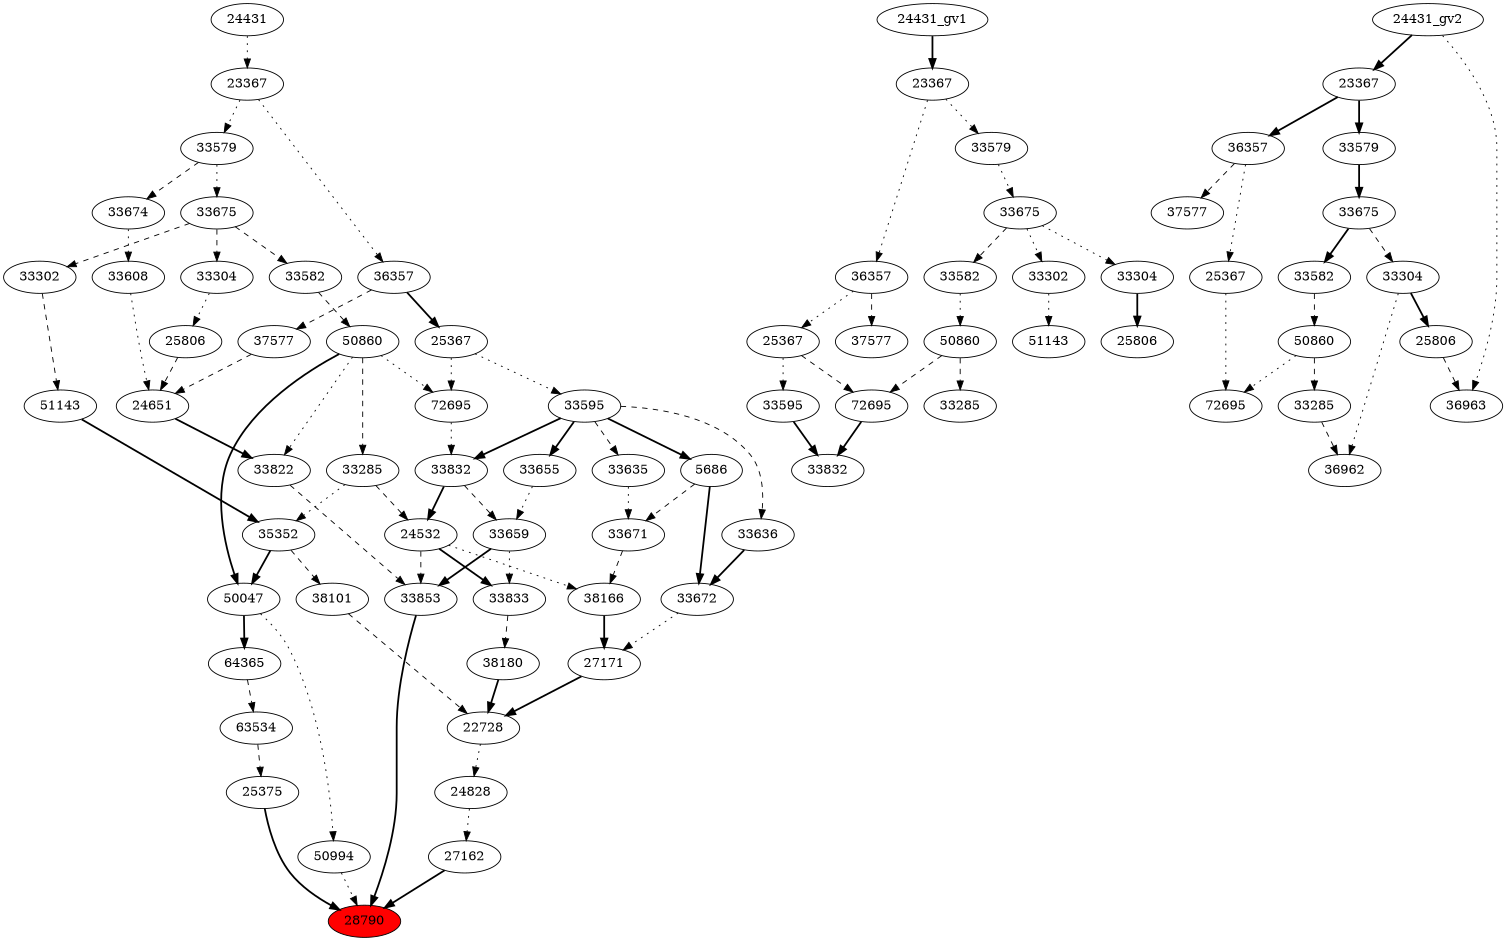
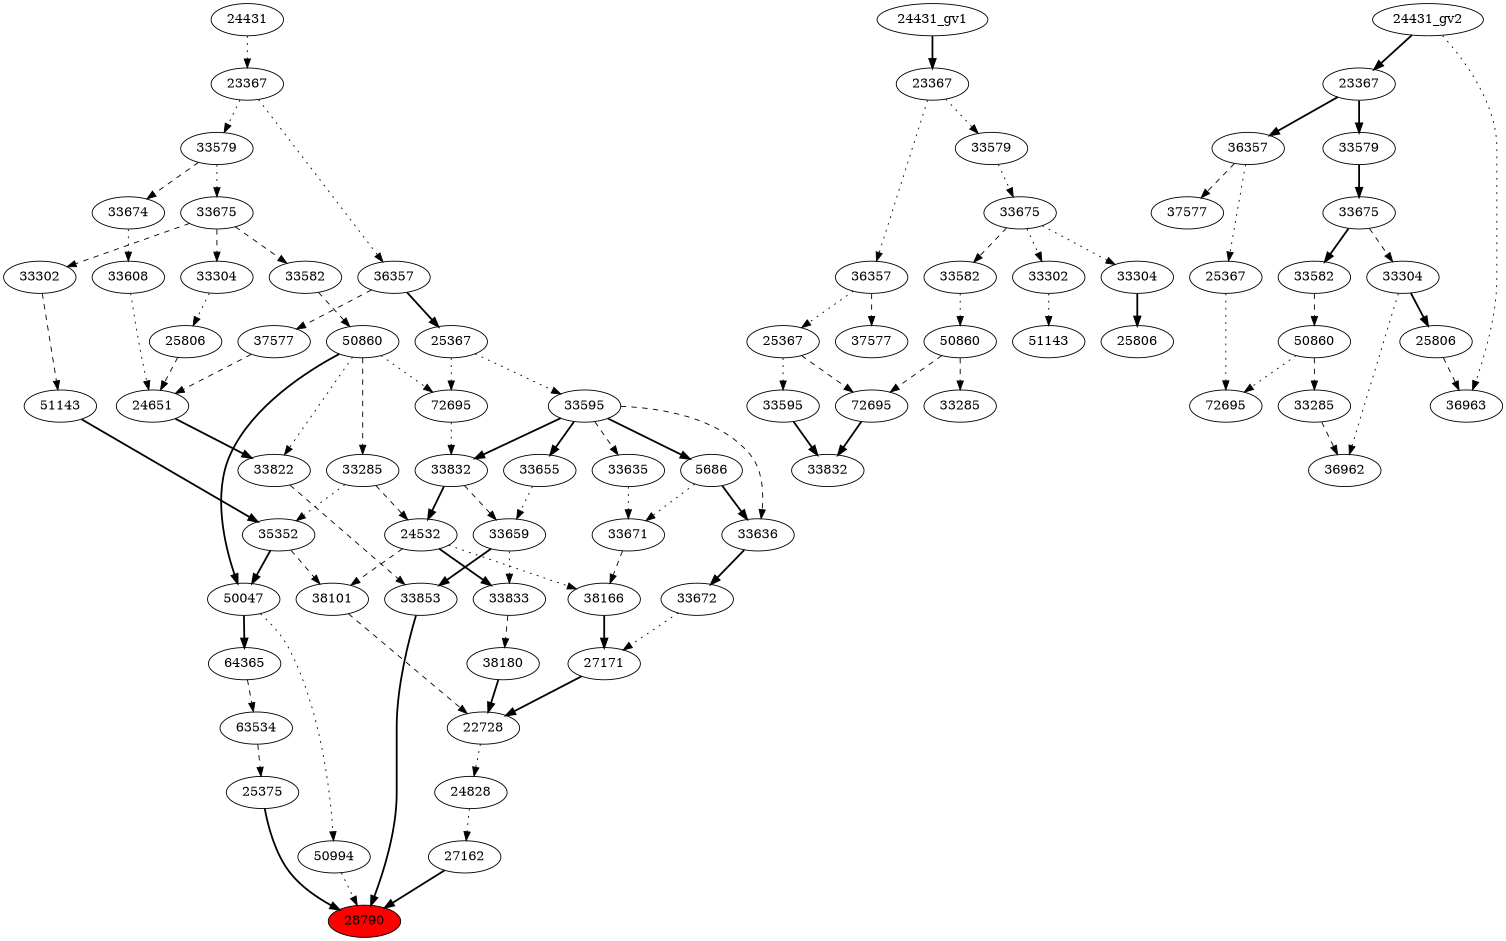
(674, 500) -> (674, 500)
(705, 530) -> (732, 499)
(421, 563) -> (376, 567)
